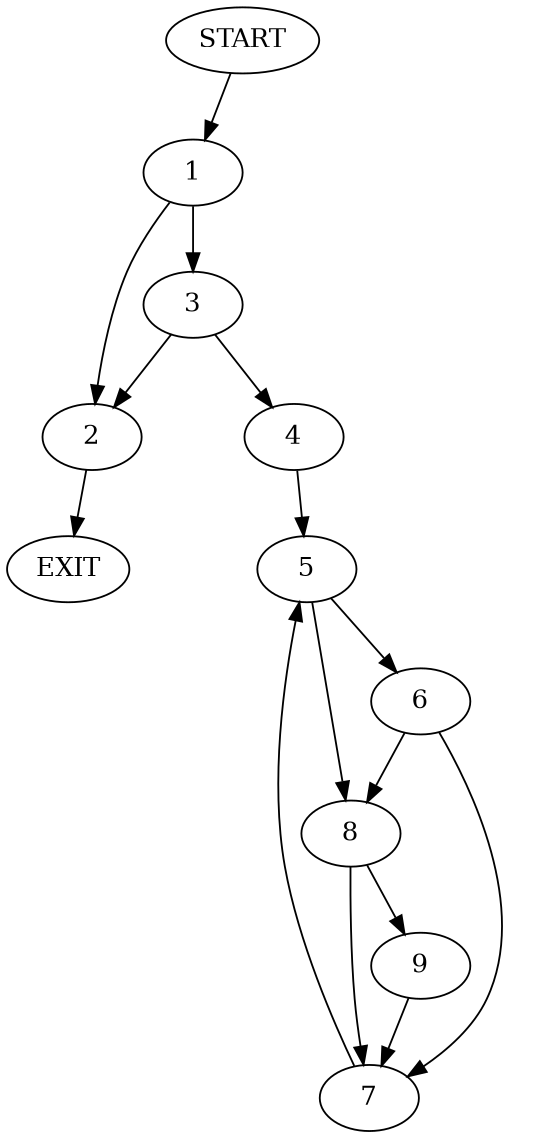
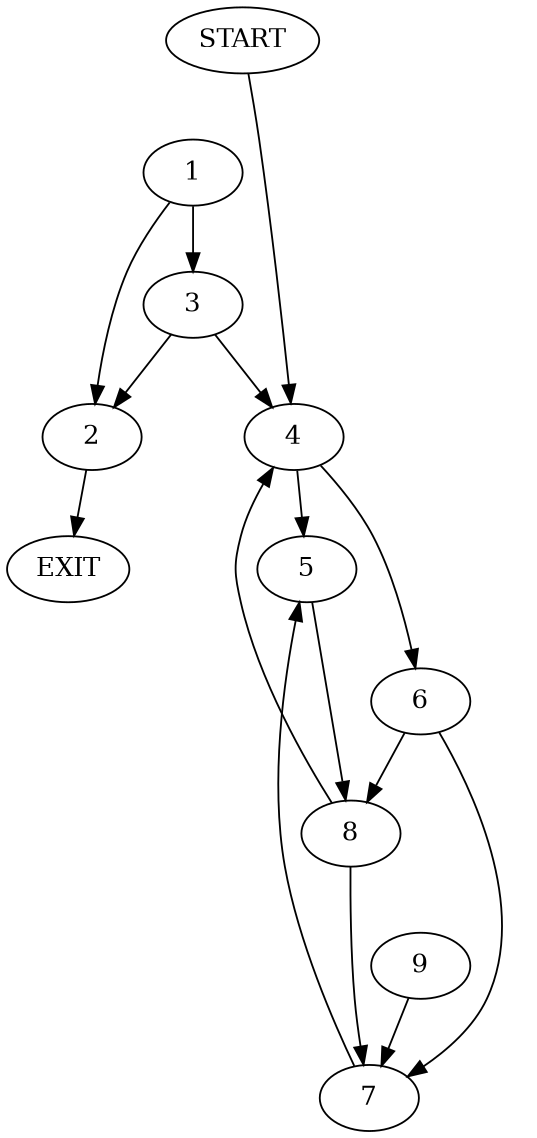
(221, 98) -> (271, 229)
(358, 628) -> (380, 551)
(381, 891) -> (255, 649)
